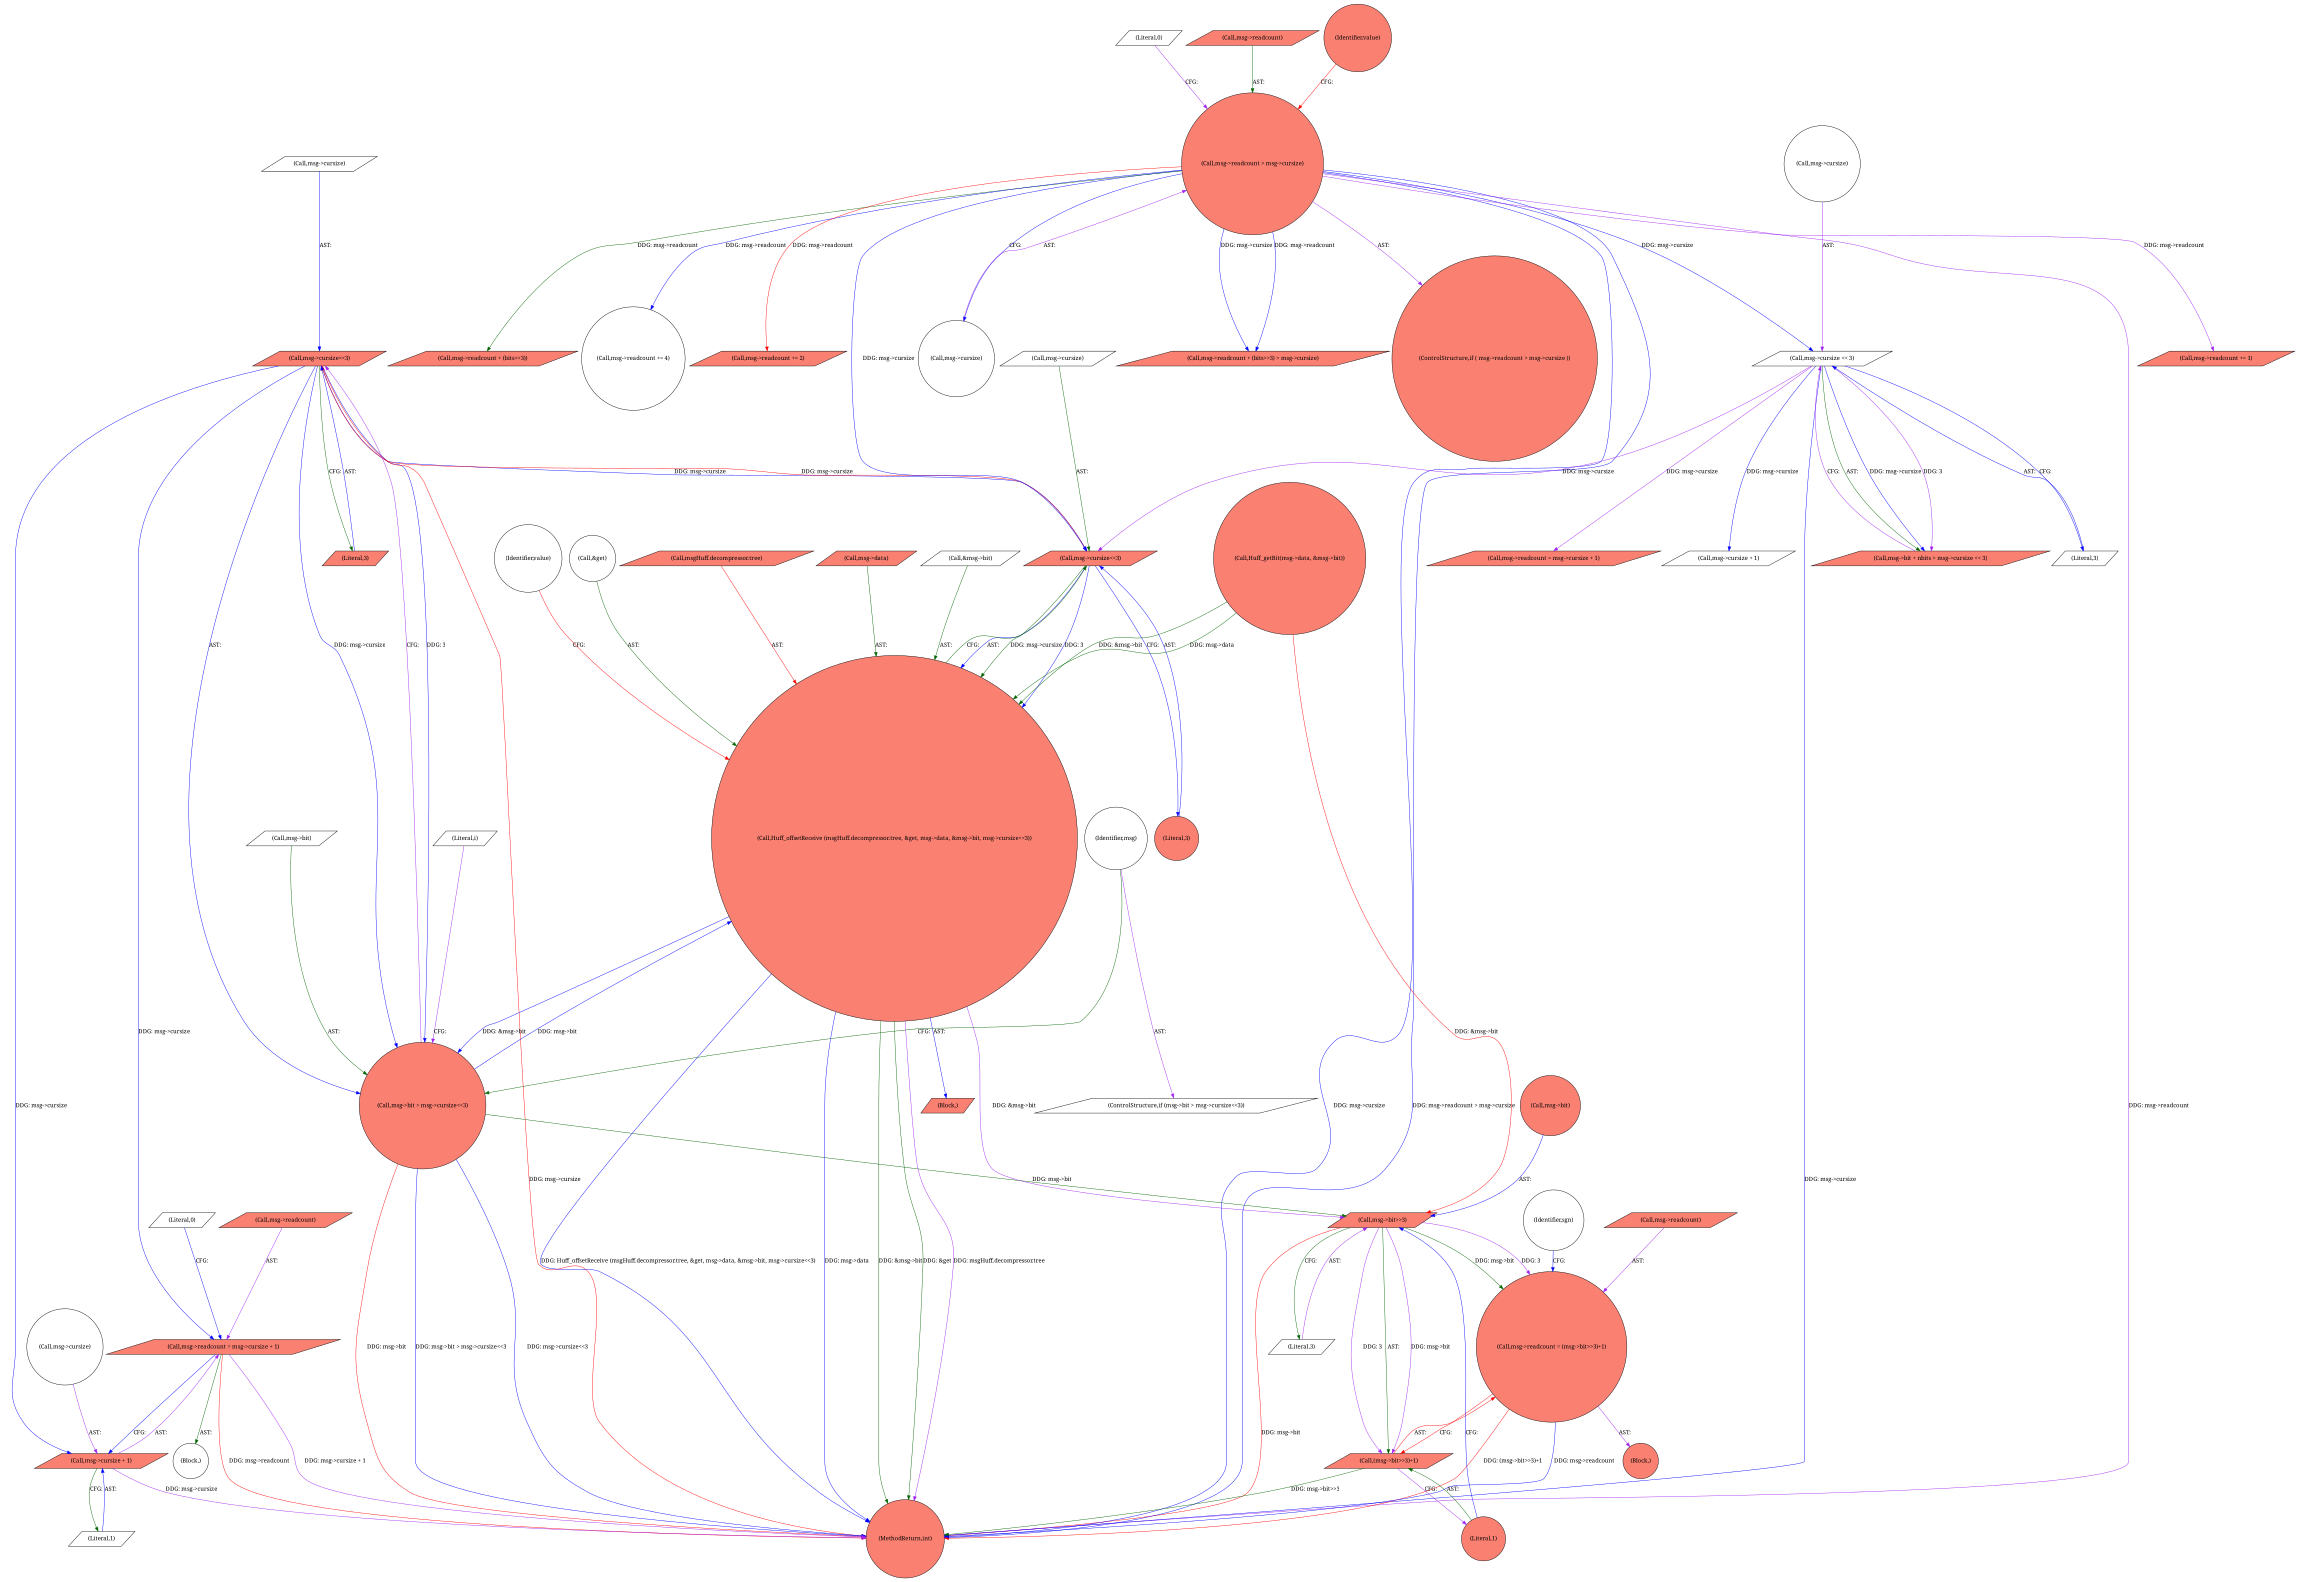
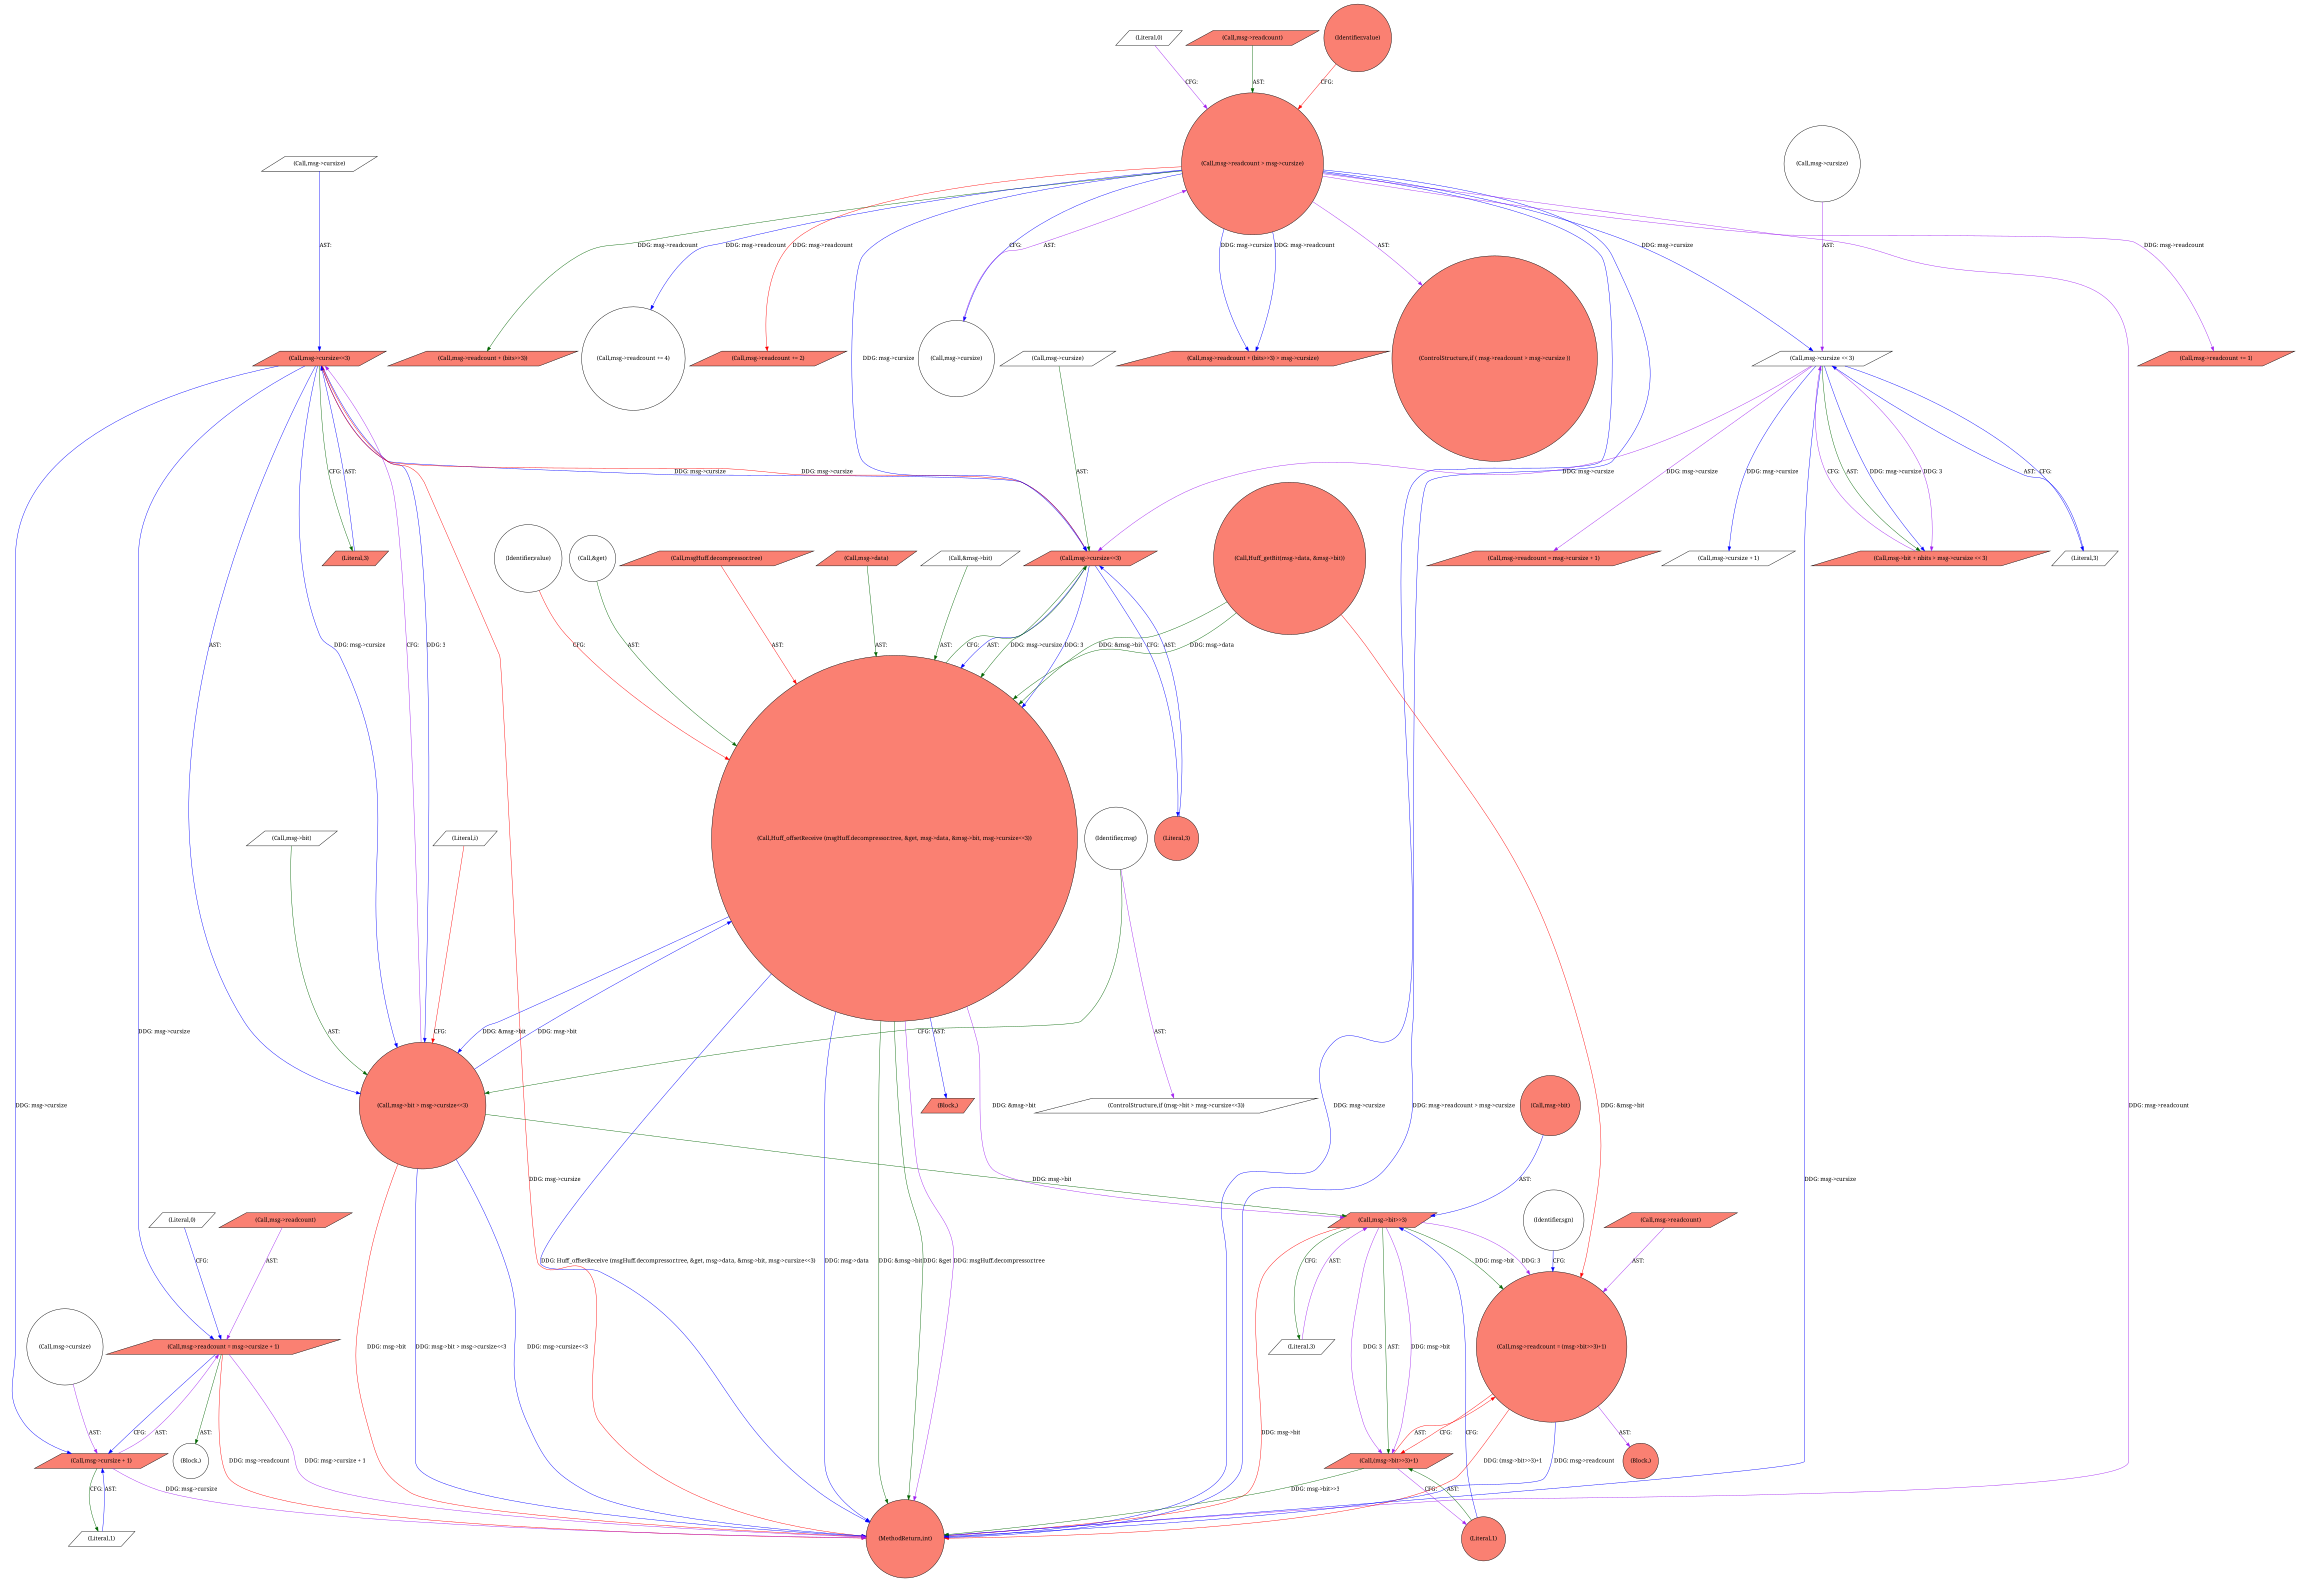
(449, 942) -> (449, 942)
(1395, 966) -> (1543, 918)
